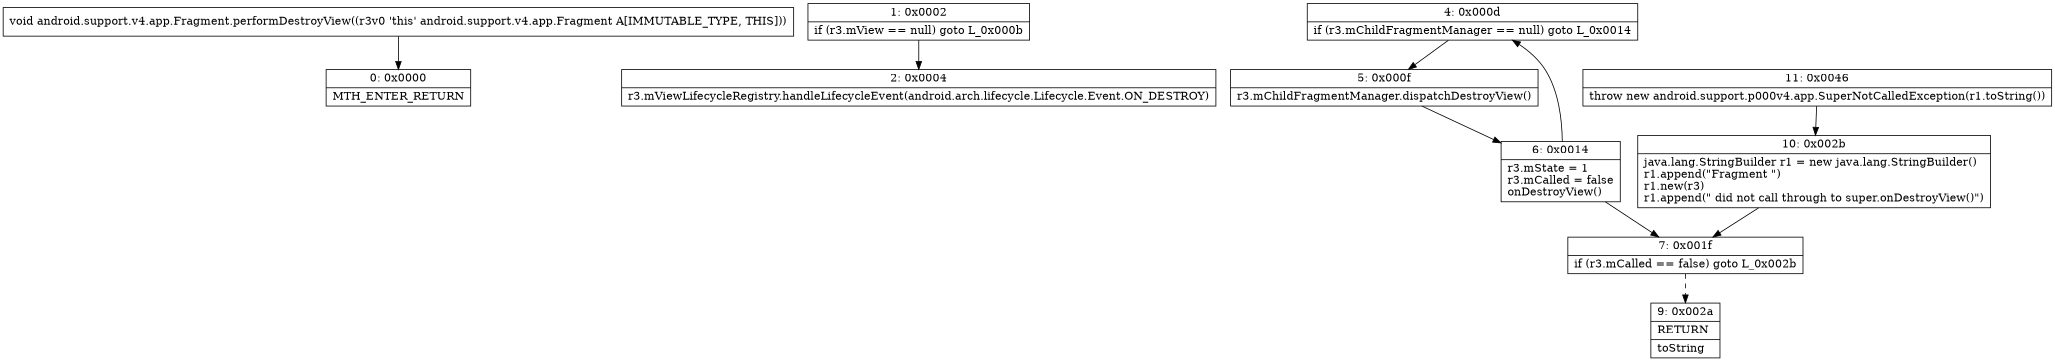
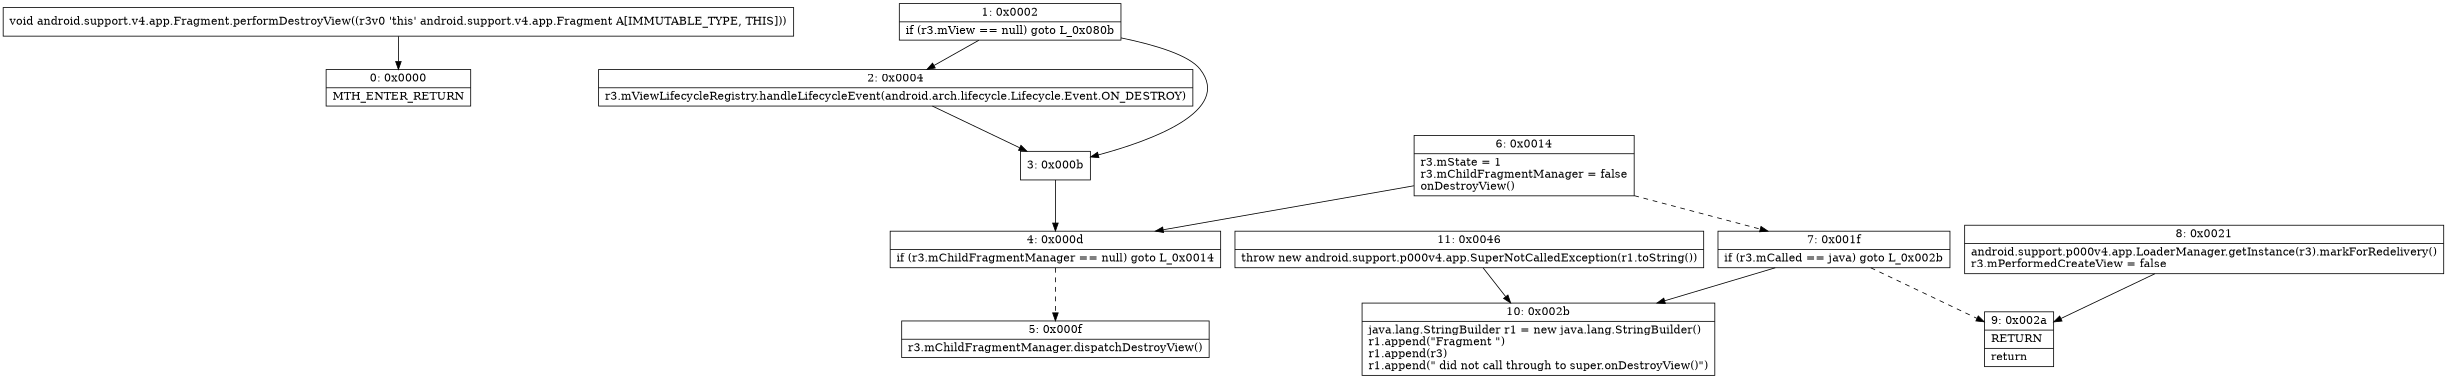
(919, 31) -> (1010, 31)
(1432, 52) -> (1055, 290)
(1458, 123) -> none
none -> (1055, 166)
(1561, 180) -> (1524, 174)
(1674, 186) -> (1408, 354)
(1629, 217) -> (1697, 212)
(1739, 220) -> (1720, 284)
none -> (2204, 249)
(1685, 264) -> (1834, 258)
(1681, 348) -> (2009, 357)
